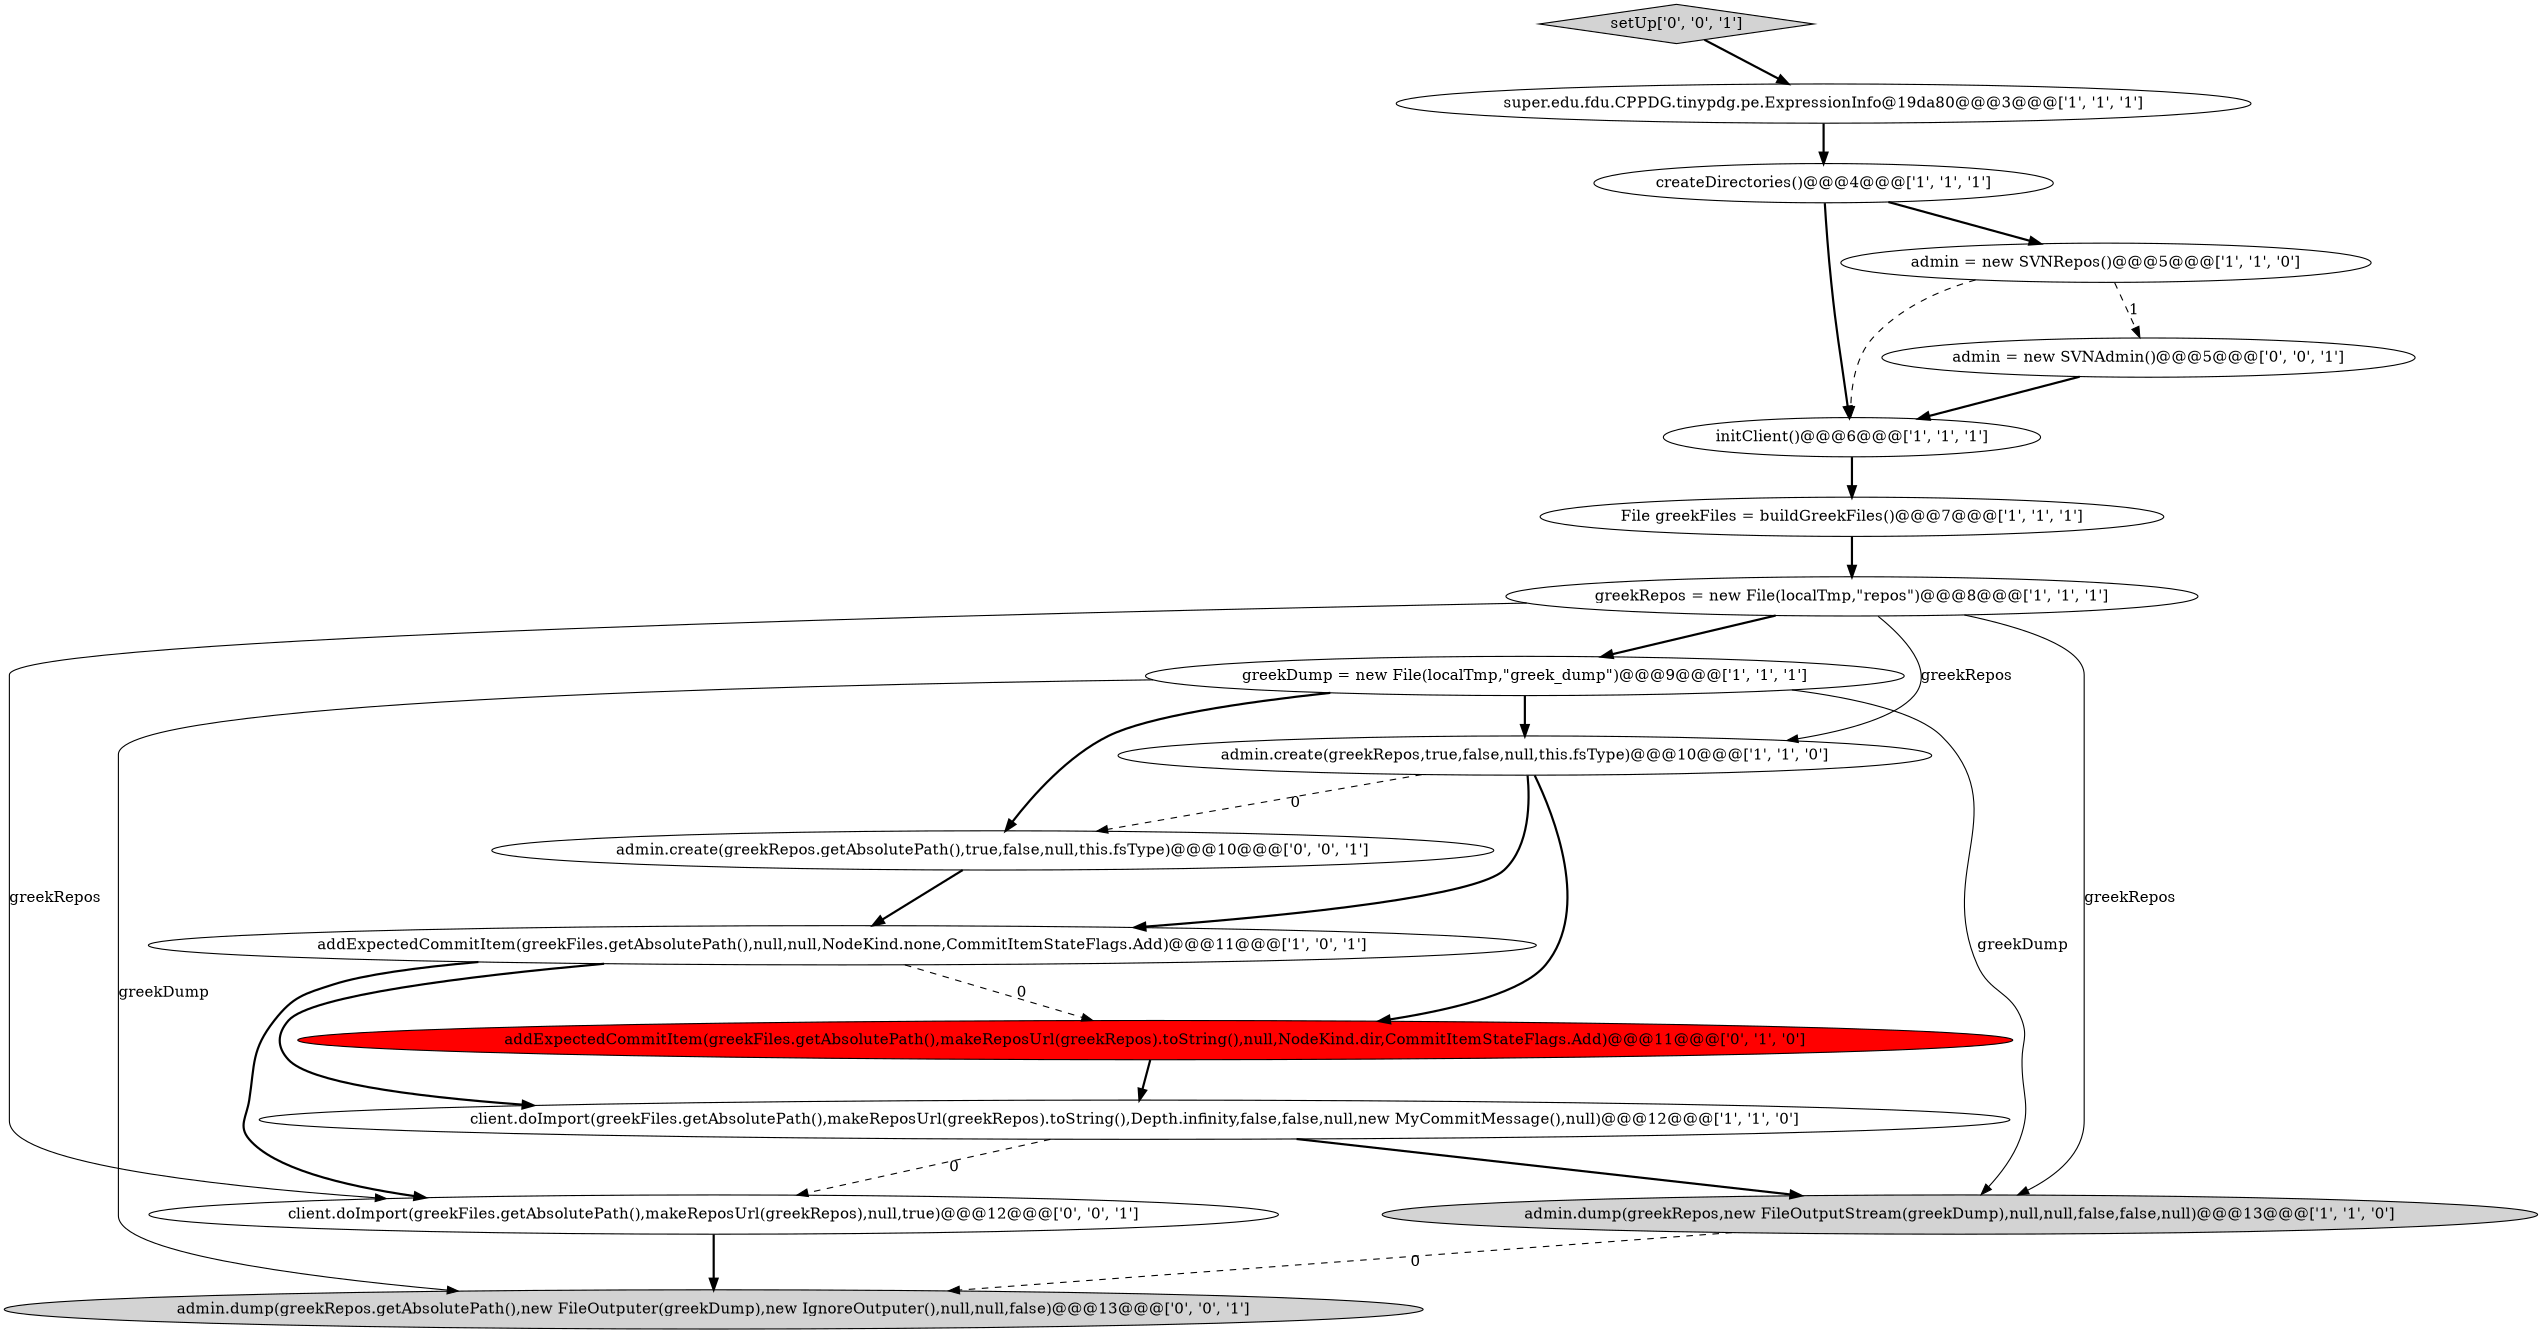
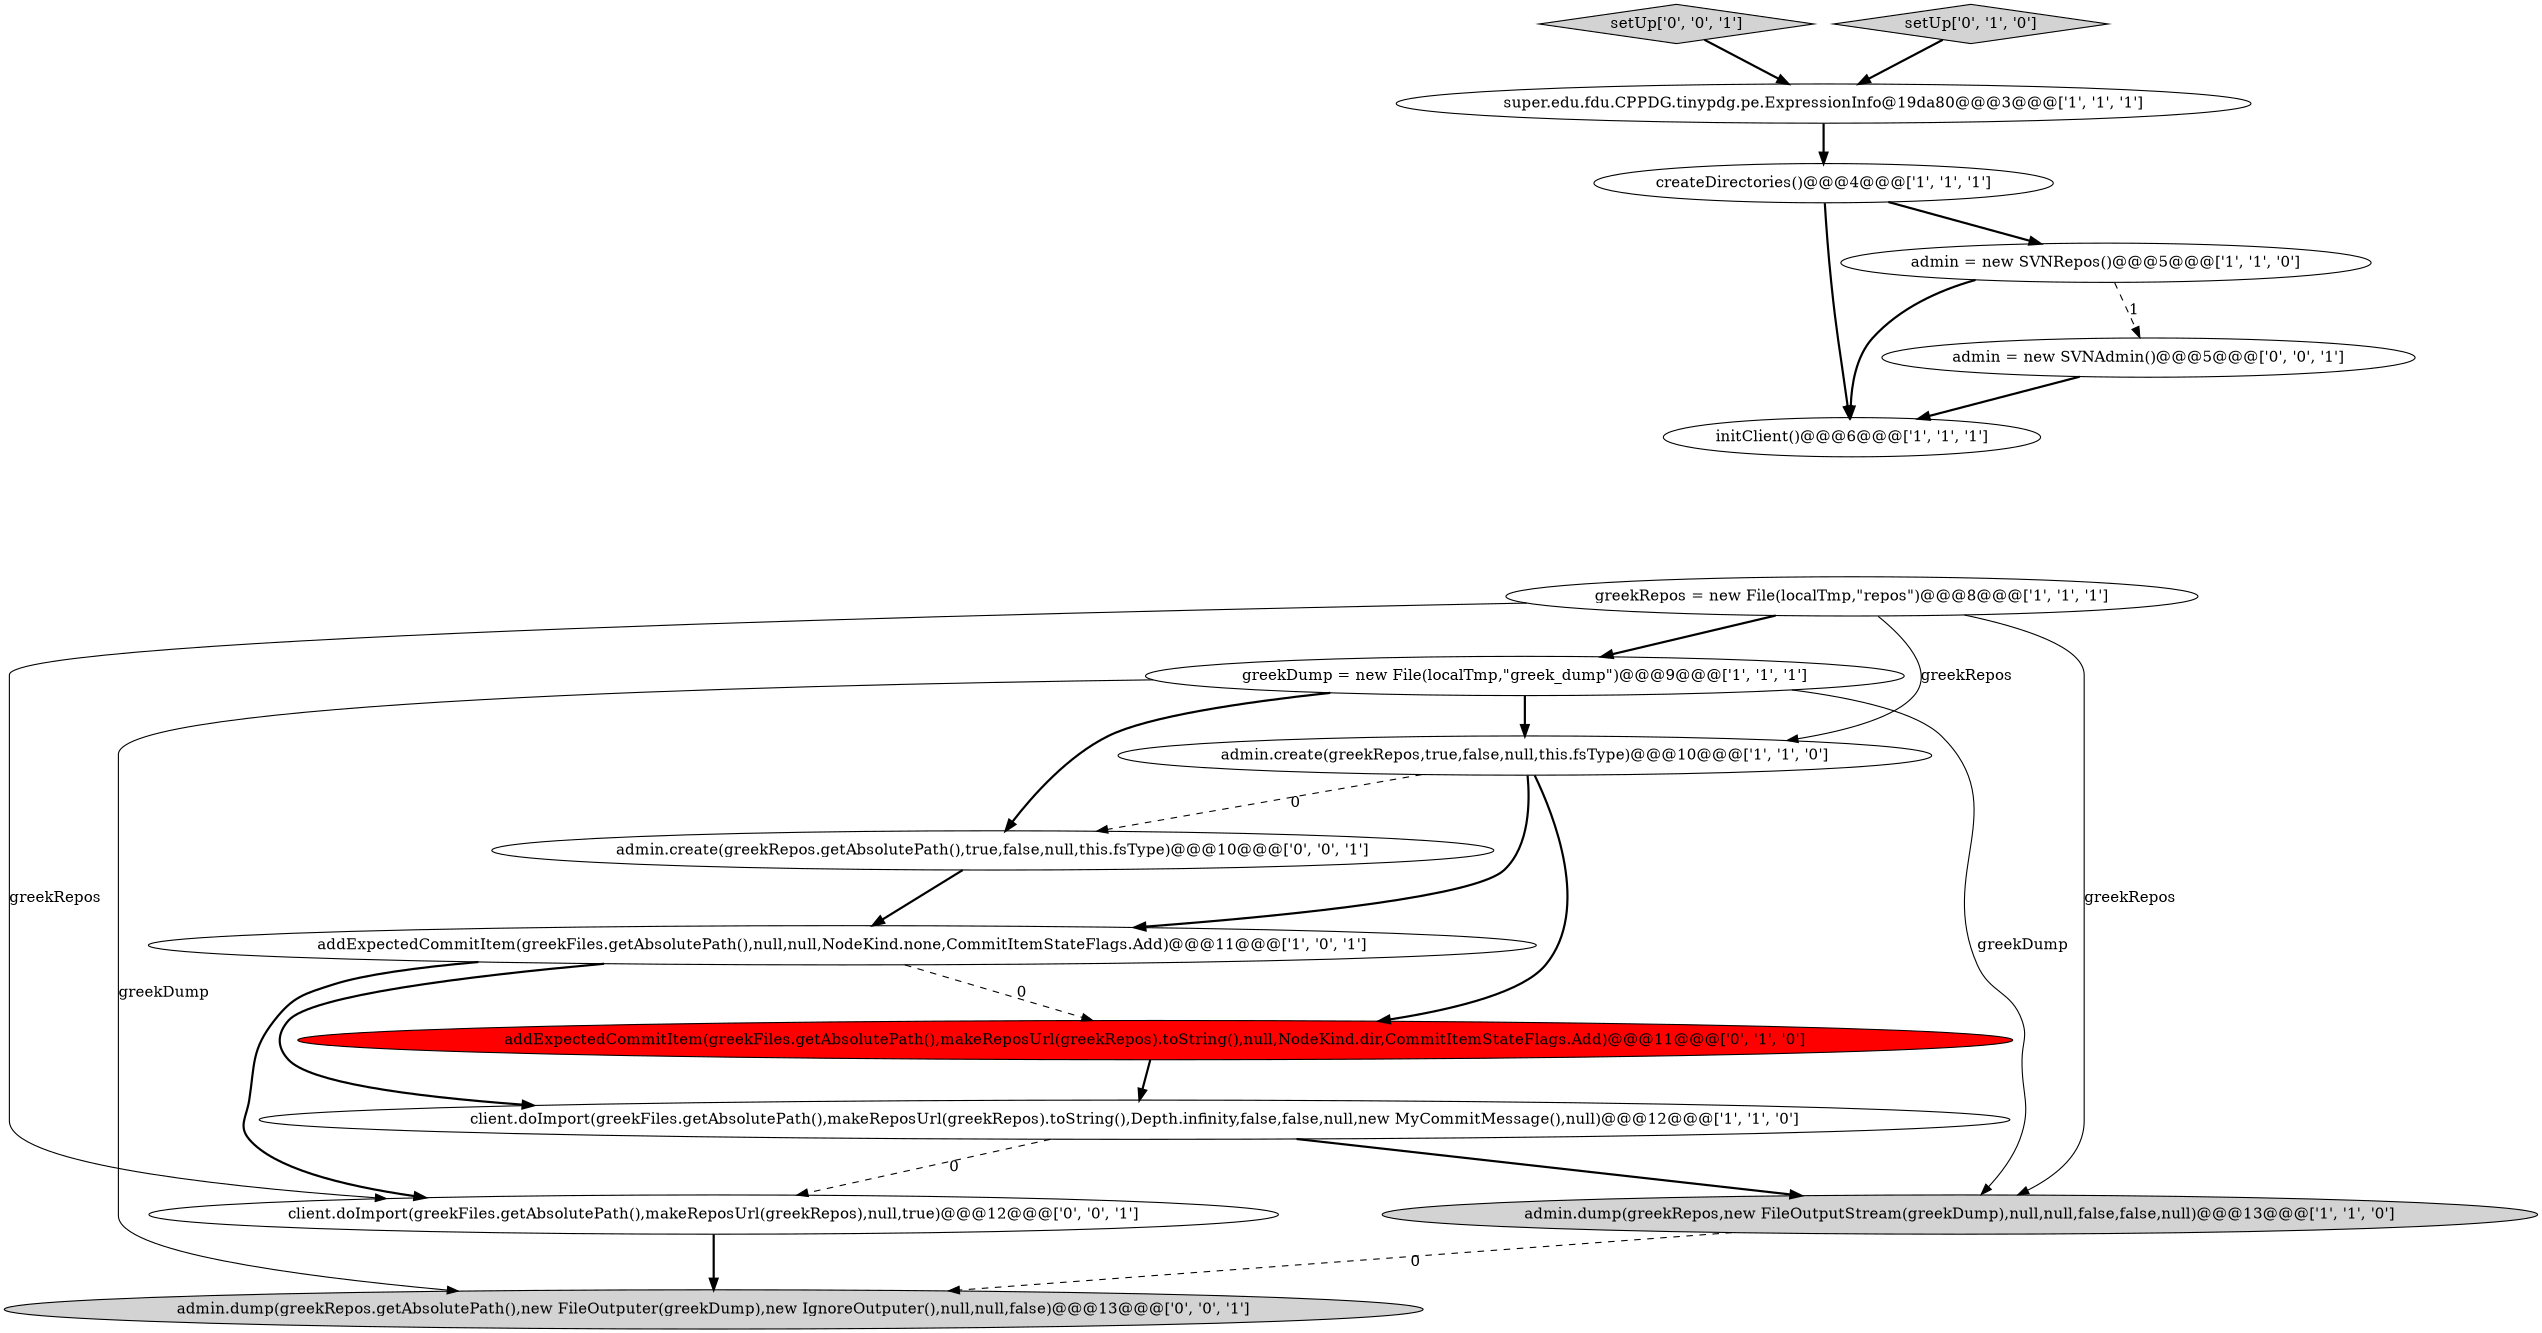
none -> (1971, 24)
(1890, 322) -> (1890, 322)
(1852, 517) -> none
